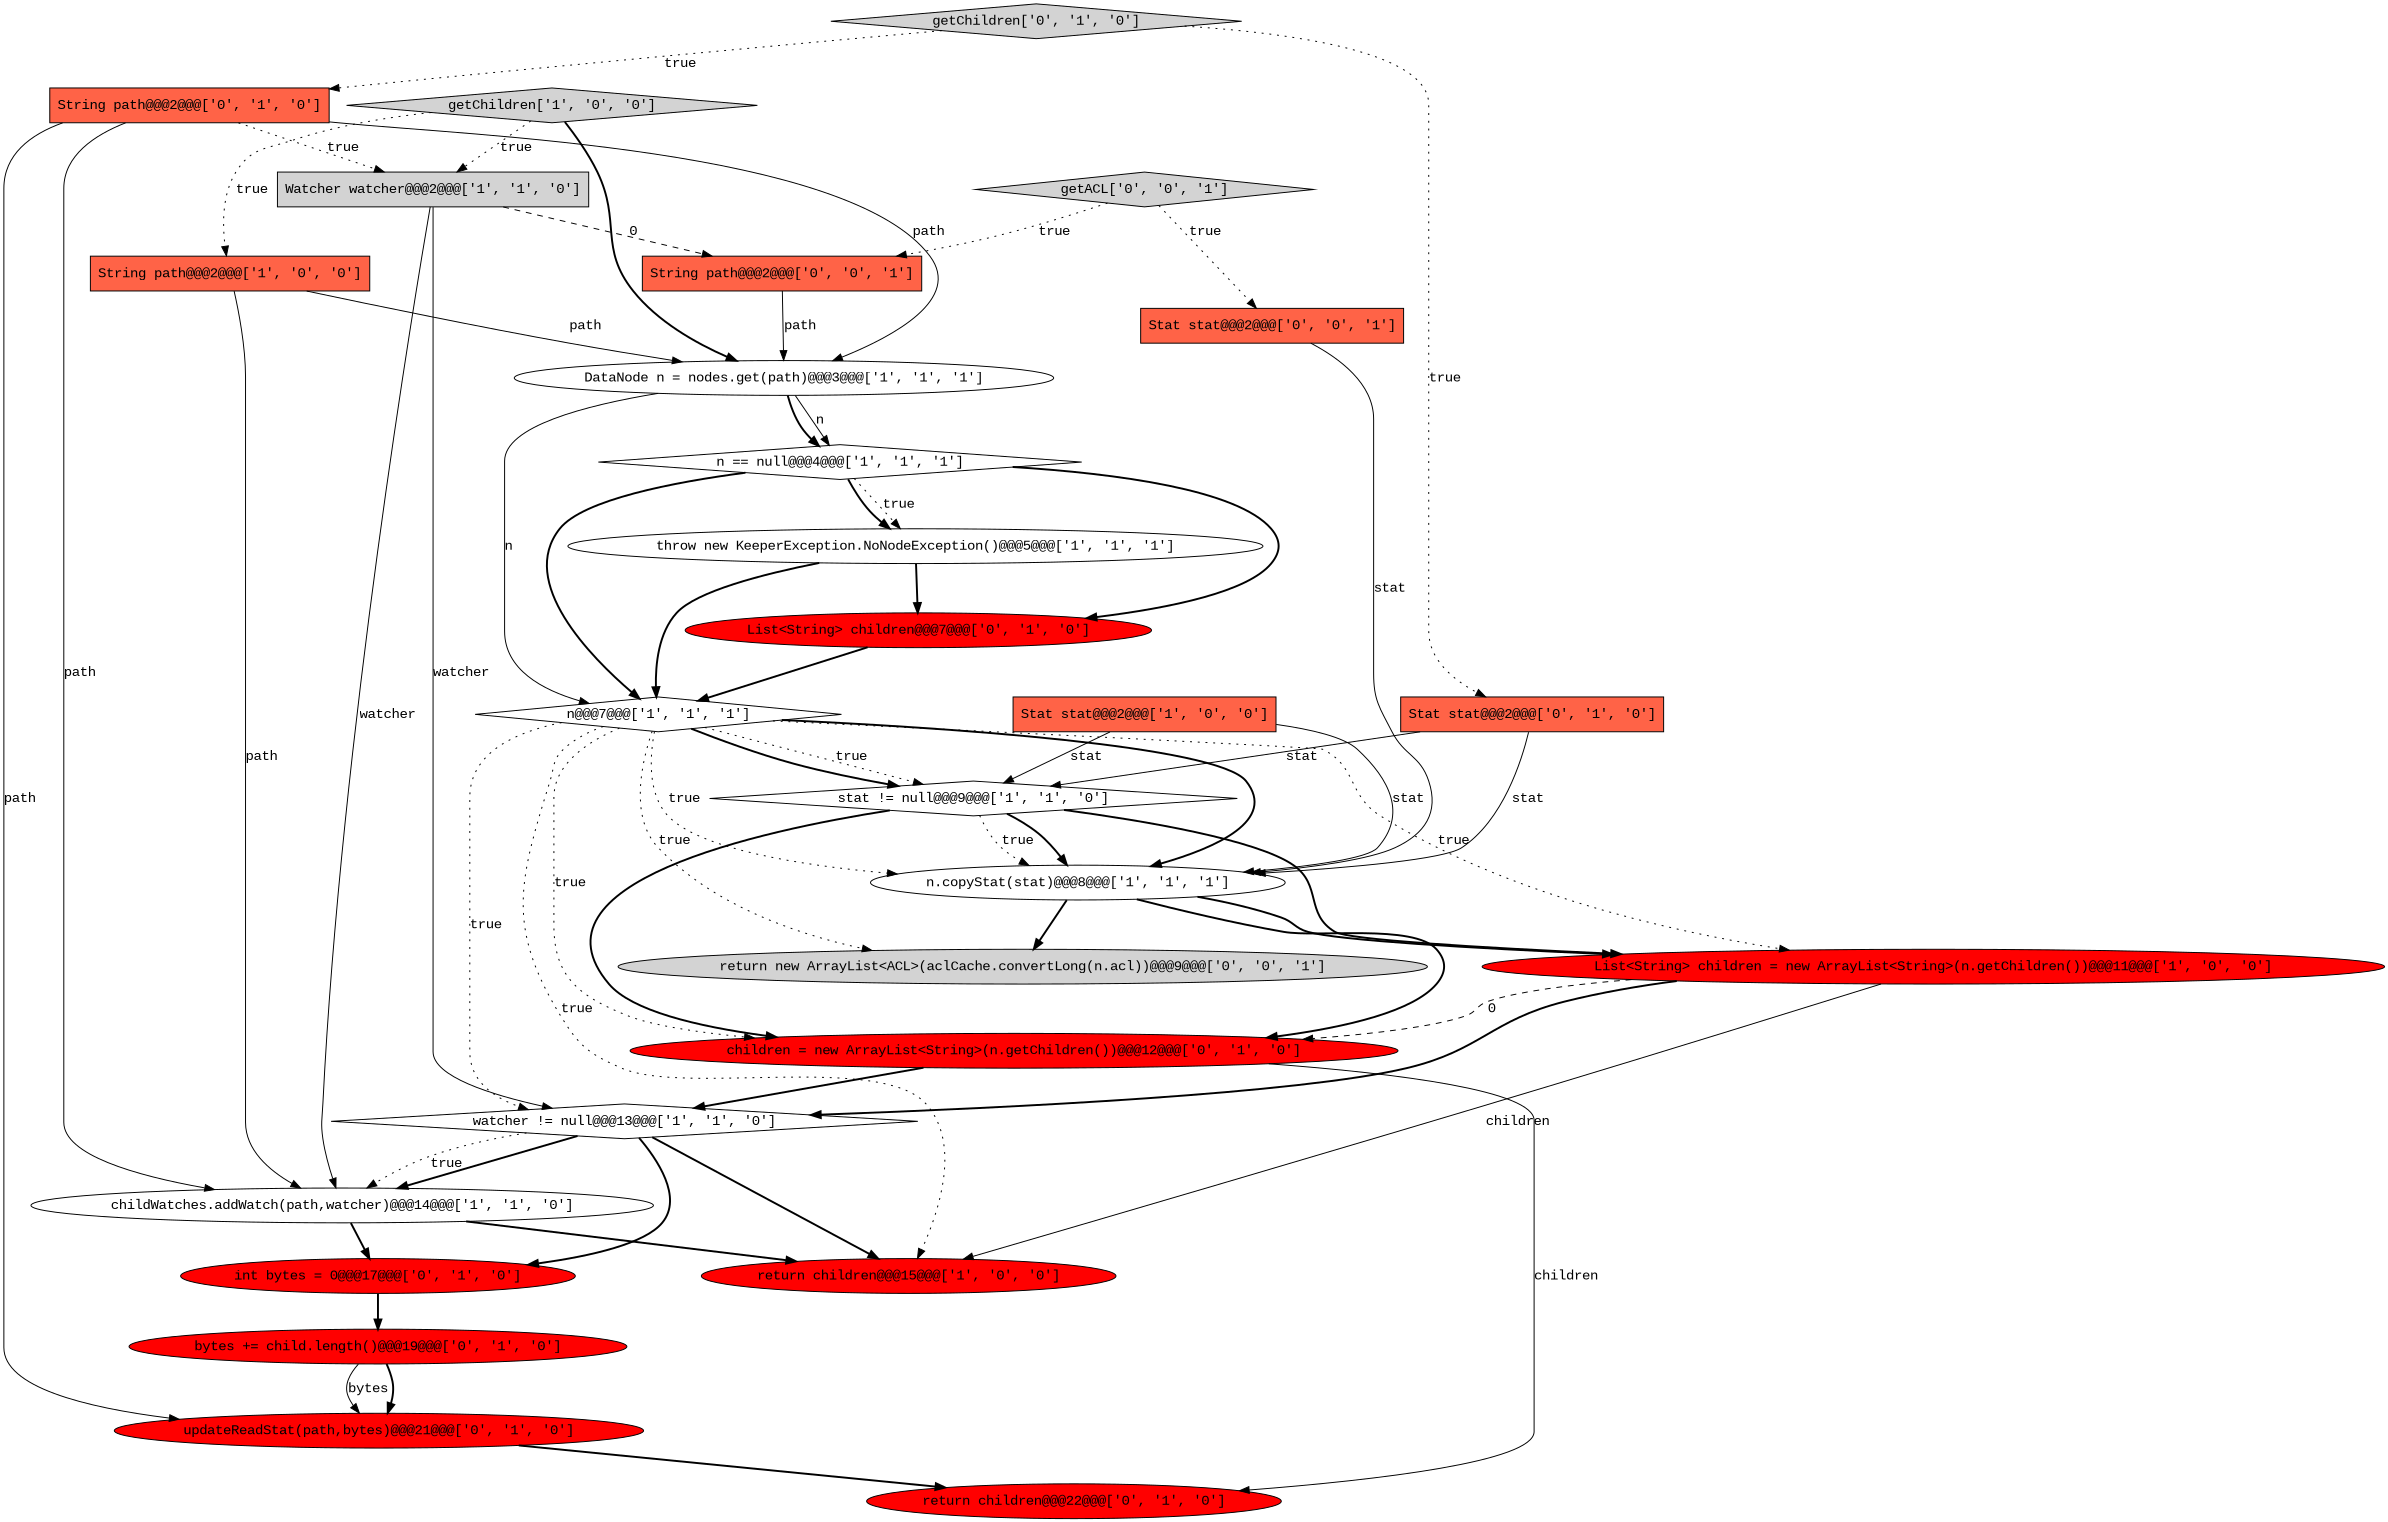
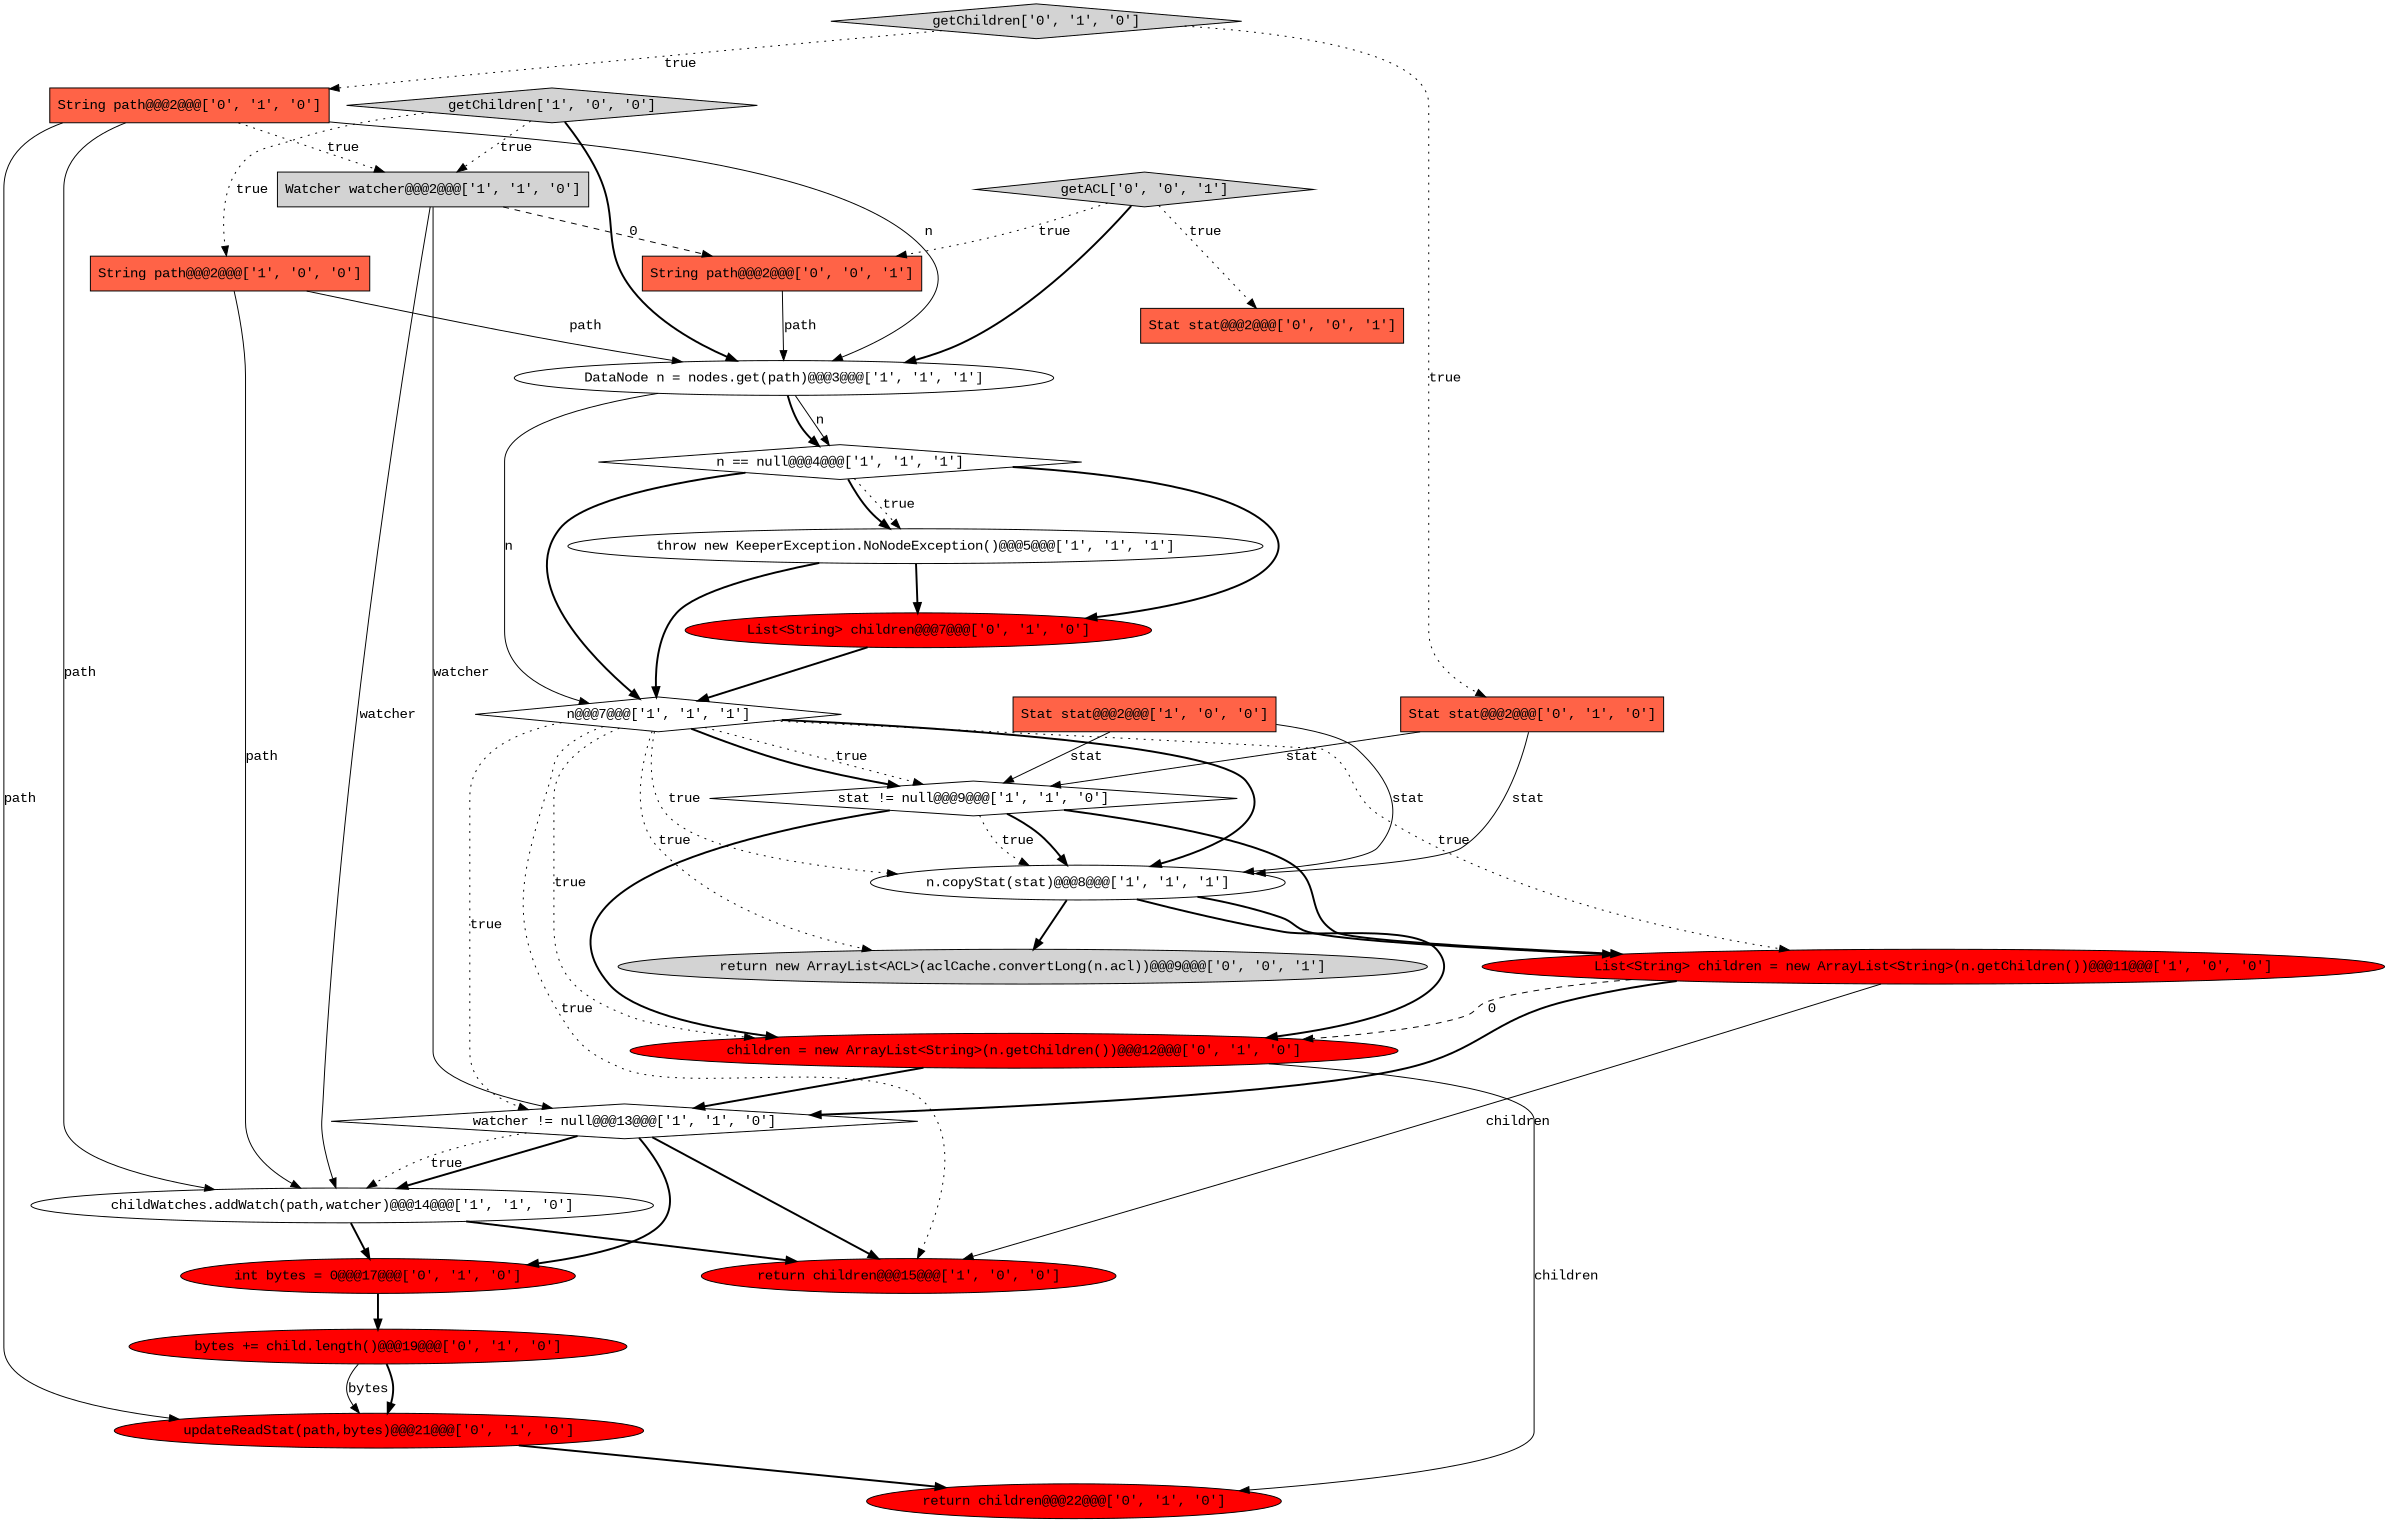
(929, 232) -> (929, 232)
none -> (1033, 298)
(1374, 667) -> none
